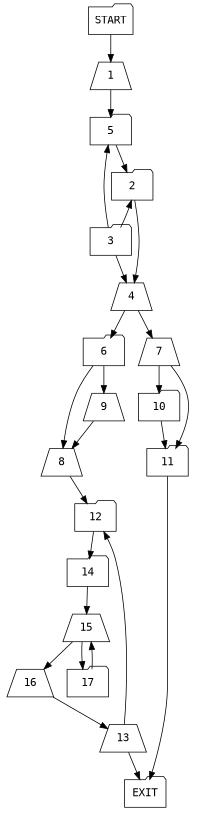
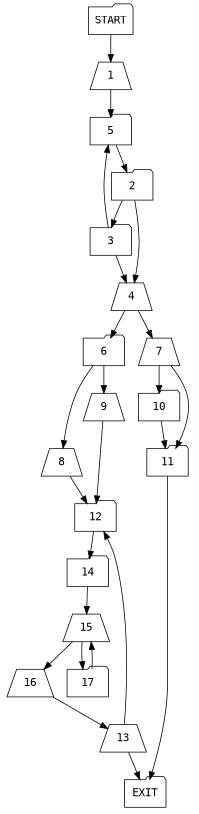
(125, 218) -> (118, 210)
(85, 432) -> (100, 458)
